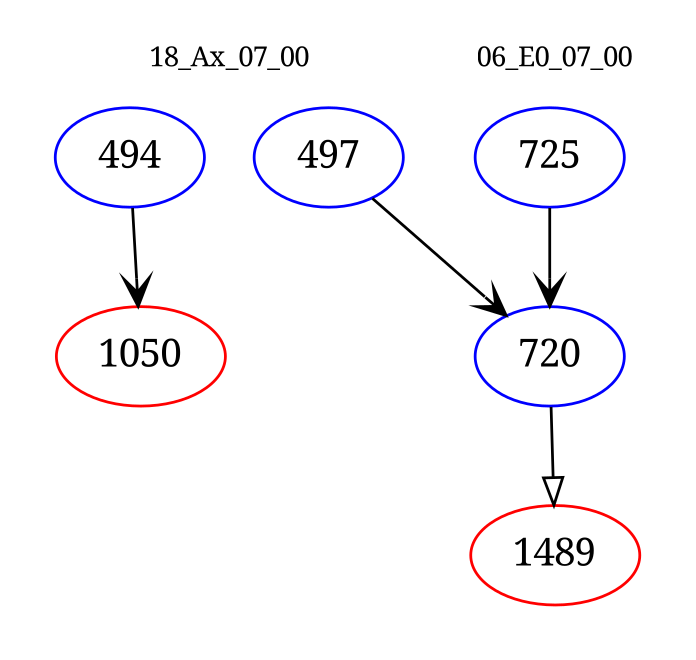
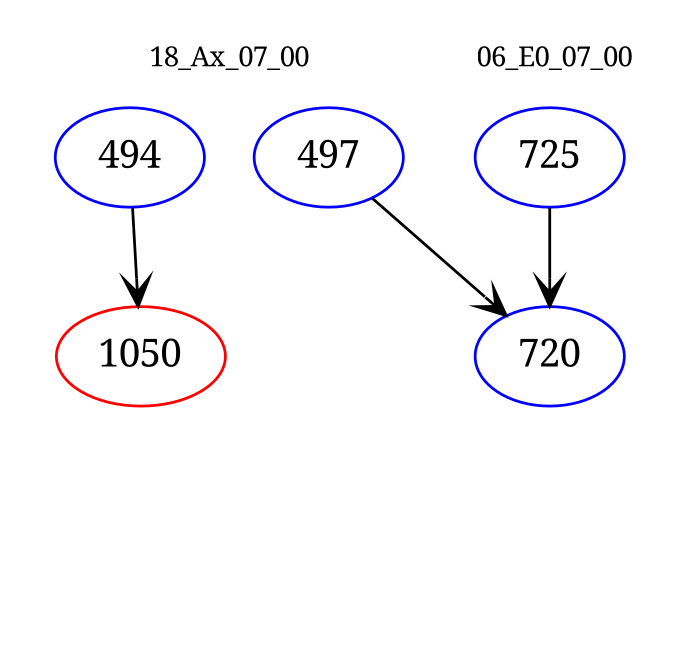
(555, 555) -> none
